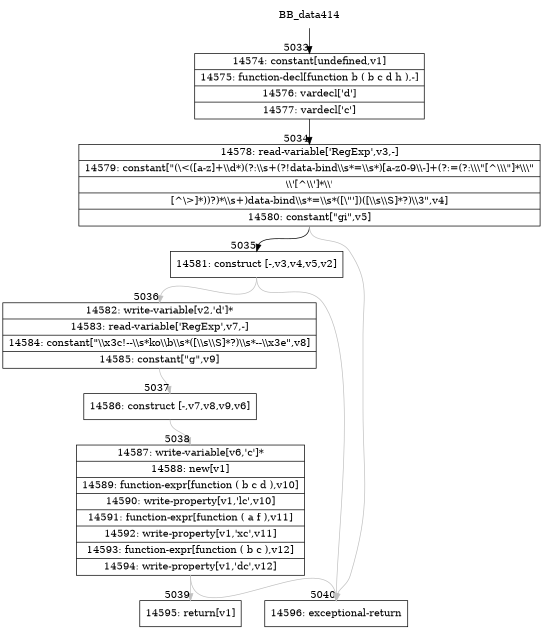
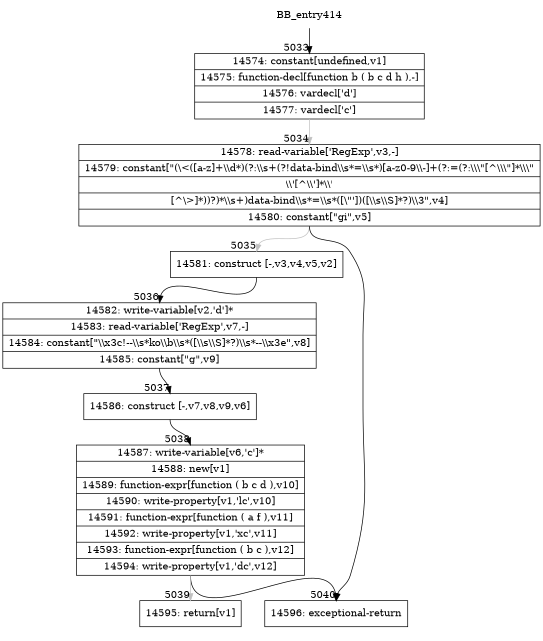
(309, 15) -> (309, 15)
(309, 128) -> (309, 128)
(287, 239) -> (287, 239)
(212, 291) -> (212, 291)
(163, 378) -> (163, 378)
(363, 398) -> (363, 398)
(344, 407) -> none
(177, 431) -> (177, 431)
(260, 589) -> (260, 589)
